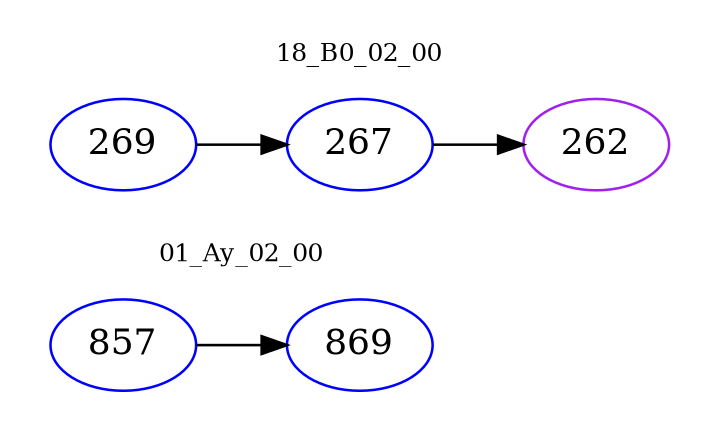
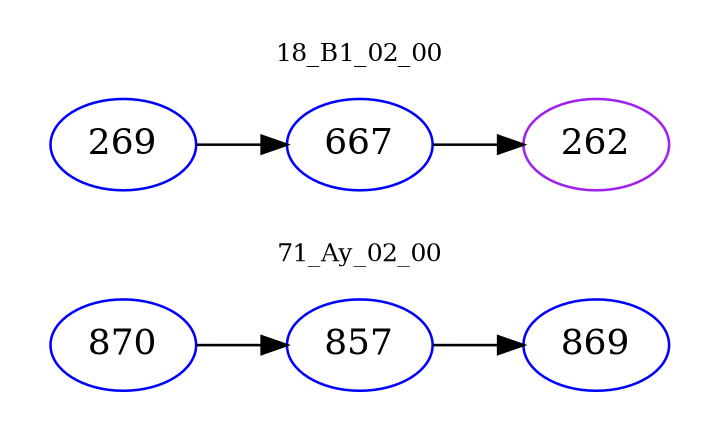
(360, 55) -> (360, 55)
(360, 145) -> (360, 145)
(242, 255) -> (360, 255)
none -> (123, 345)
